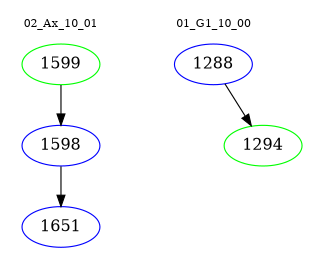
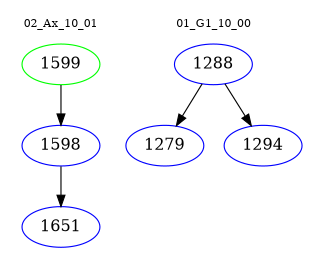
none -> (165, 146)
(263, 146) -> (263, 146)
